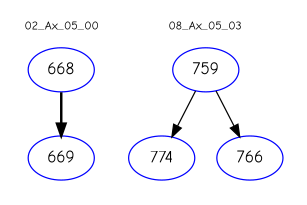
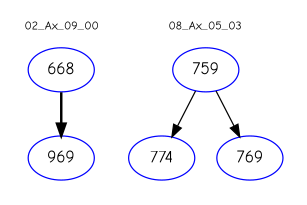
(62, 26) -> (62, 26)
(61, 158) -> (61, 158)
(250, 158) -> (250, 158)
